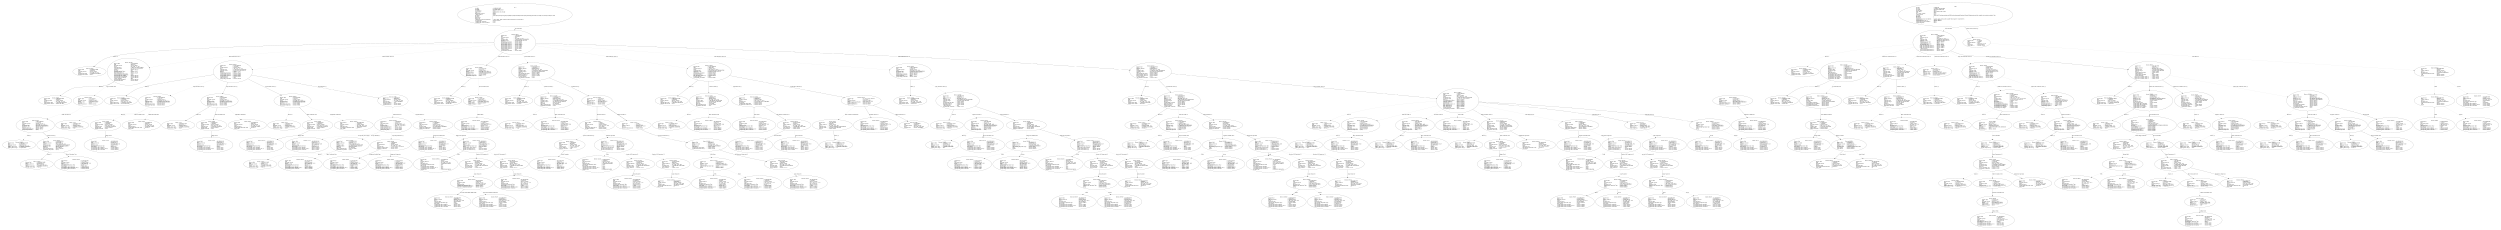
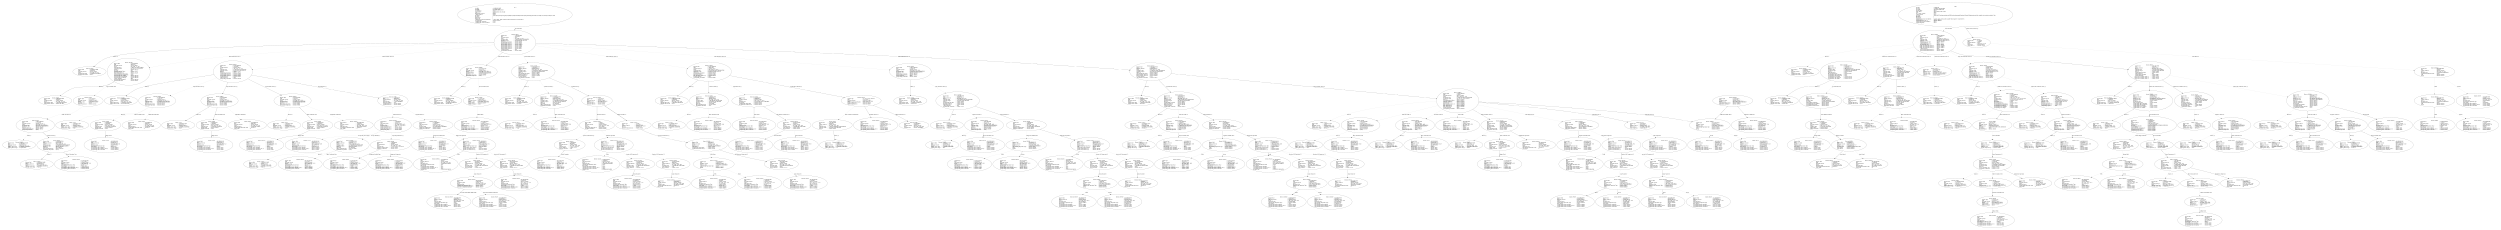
none -> (1722, 112)
